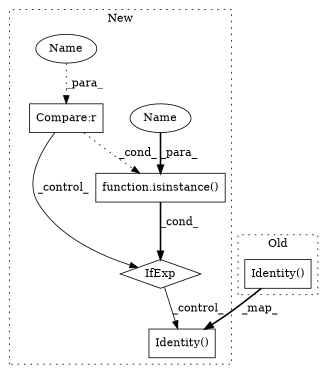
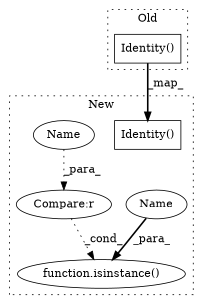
(66, 118) -> (64, 204)
(161, 188) -> (101, 274)
(161, 274) -> none
